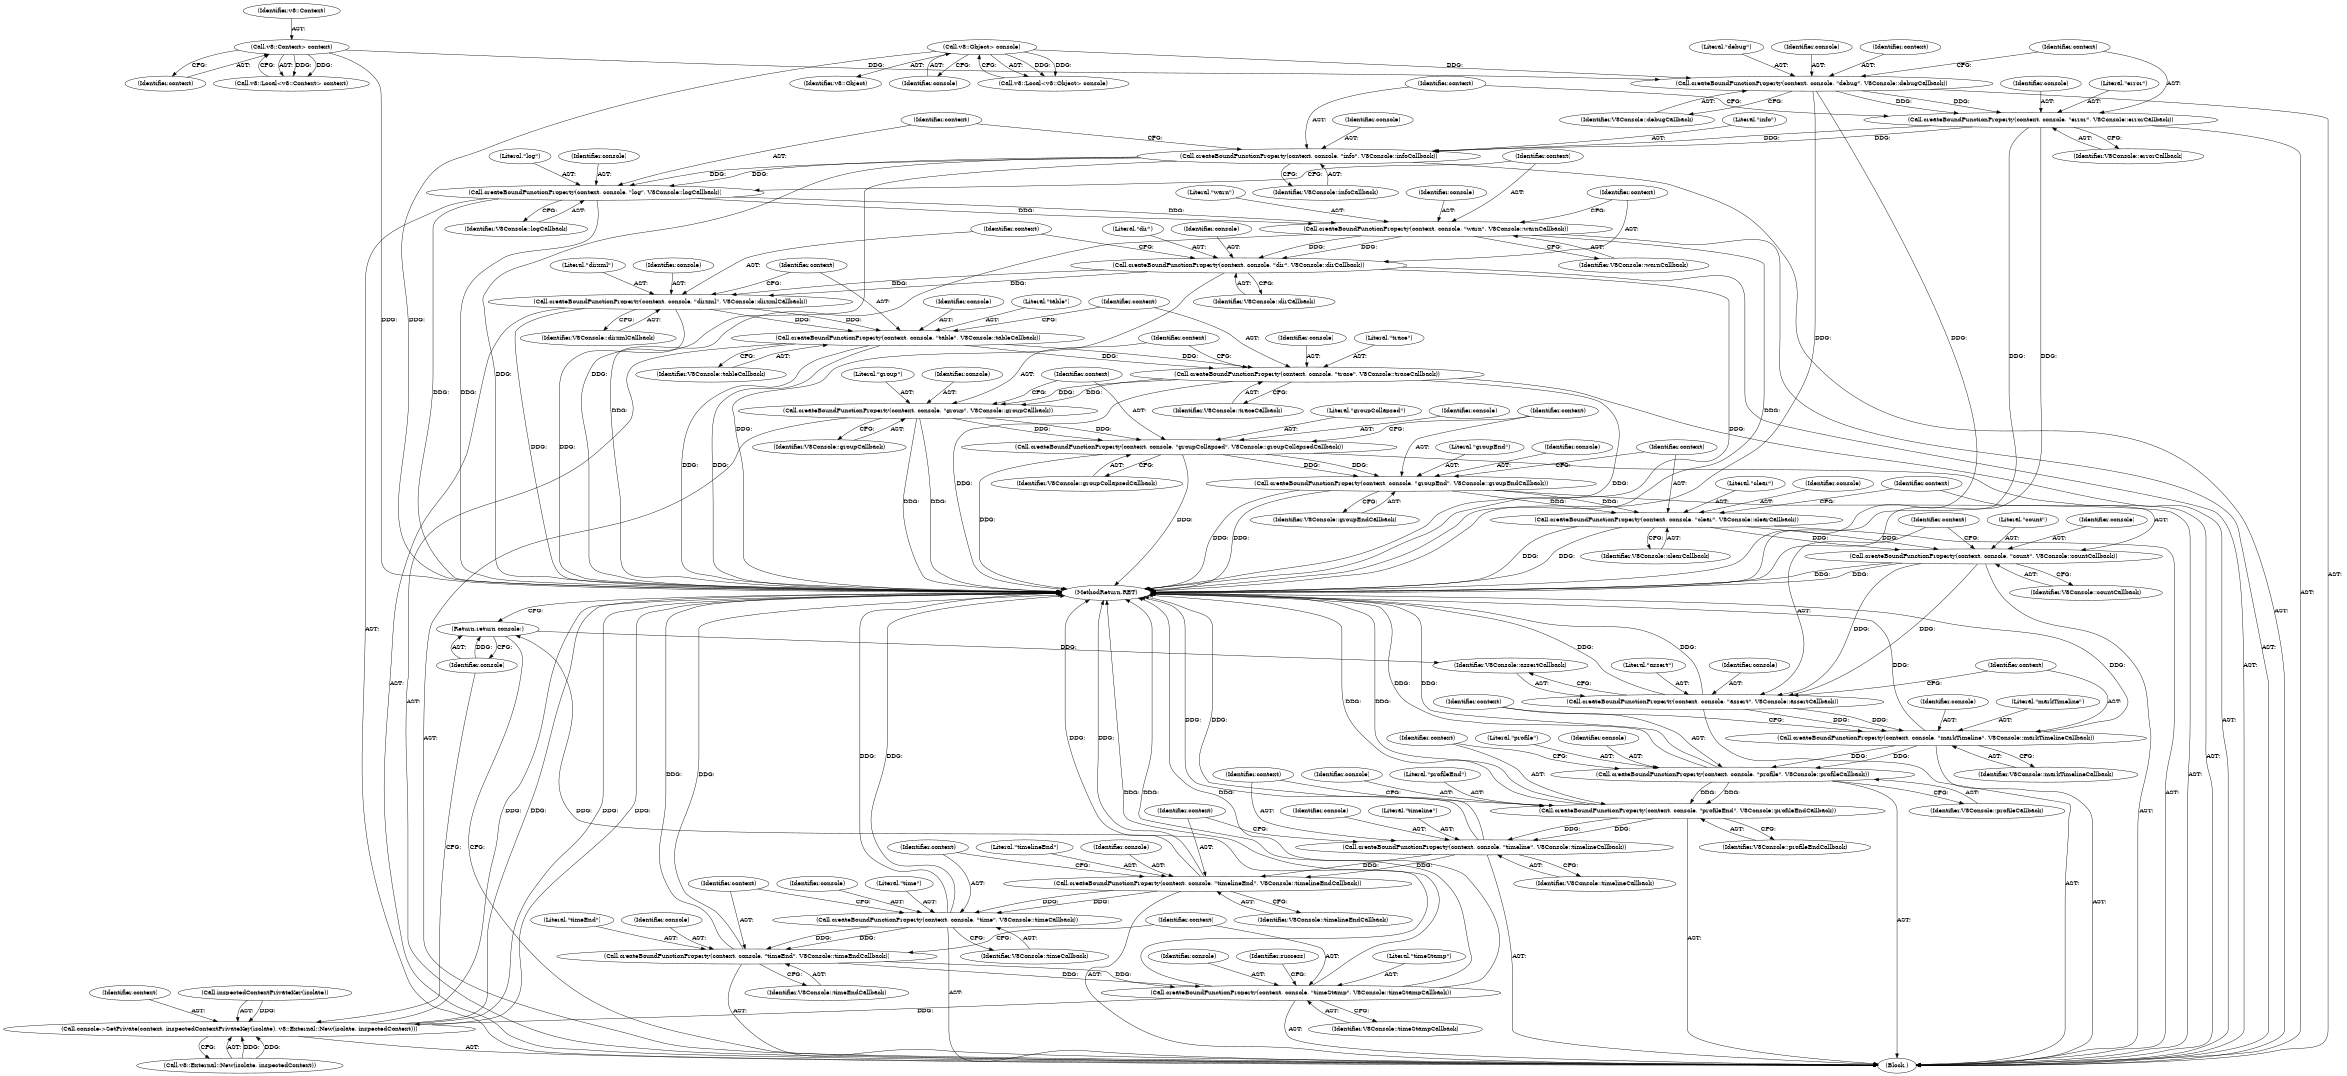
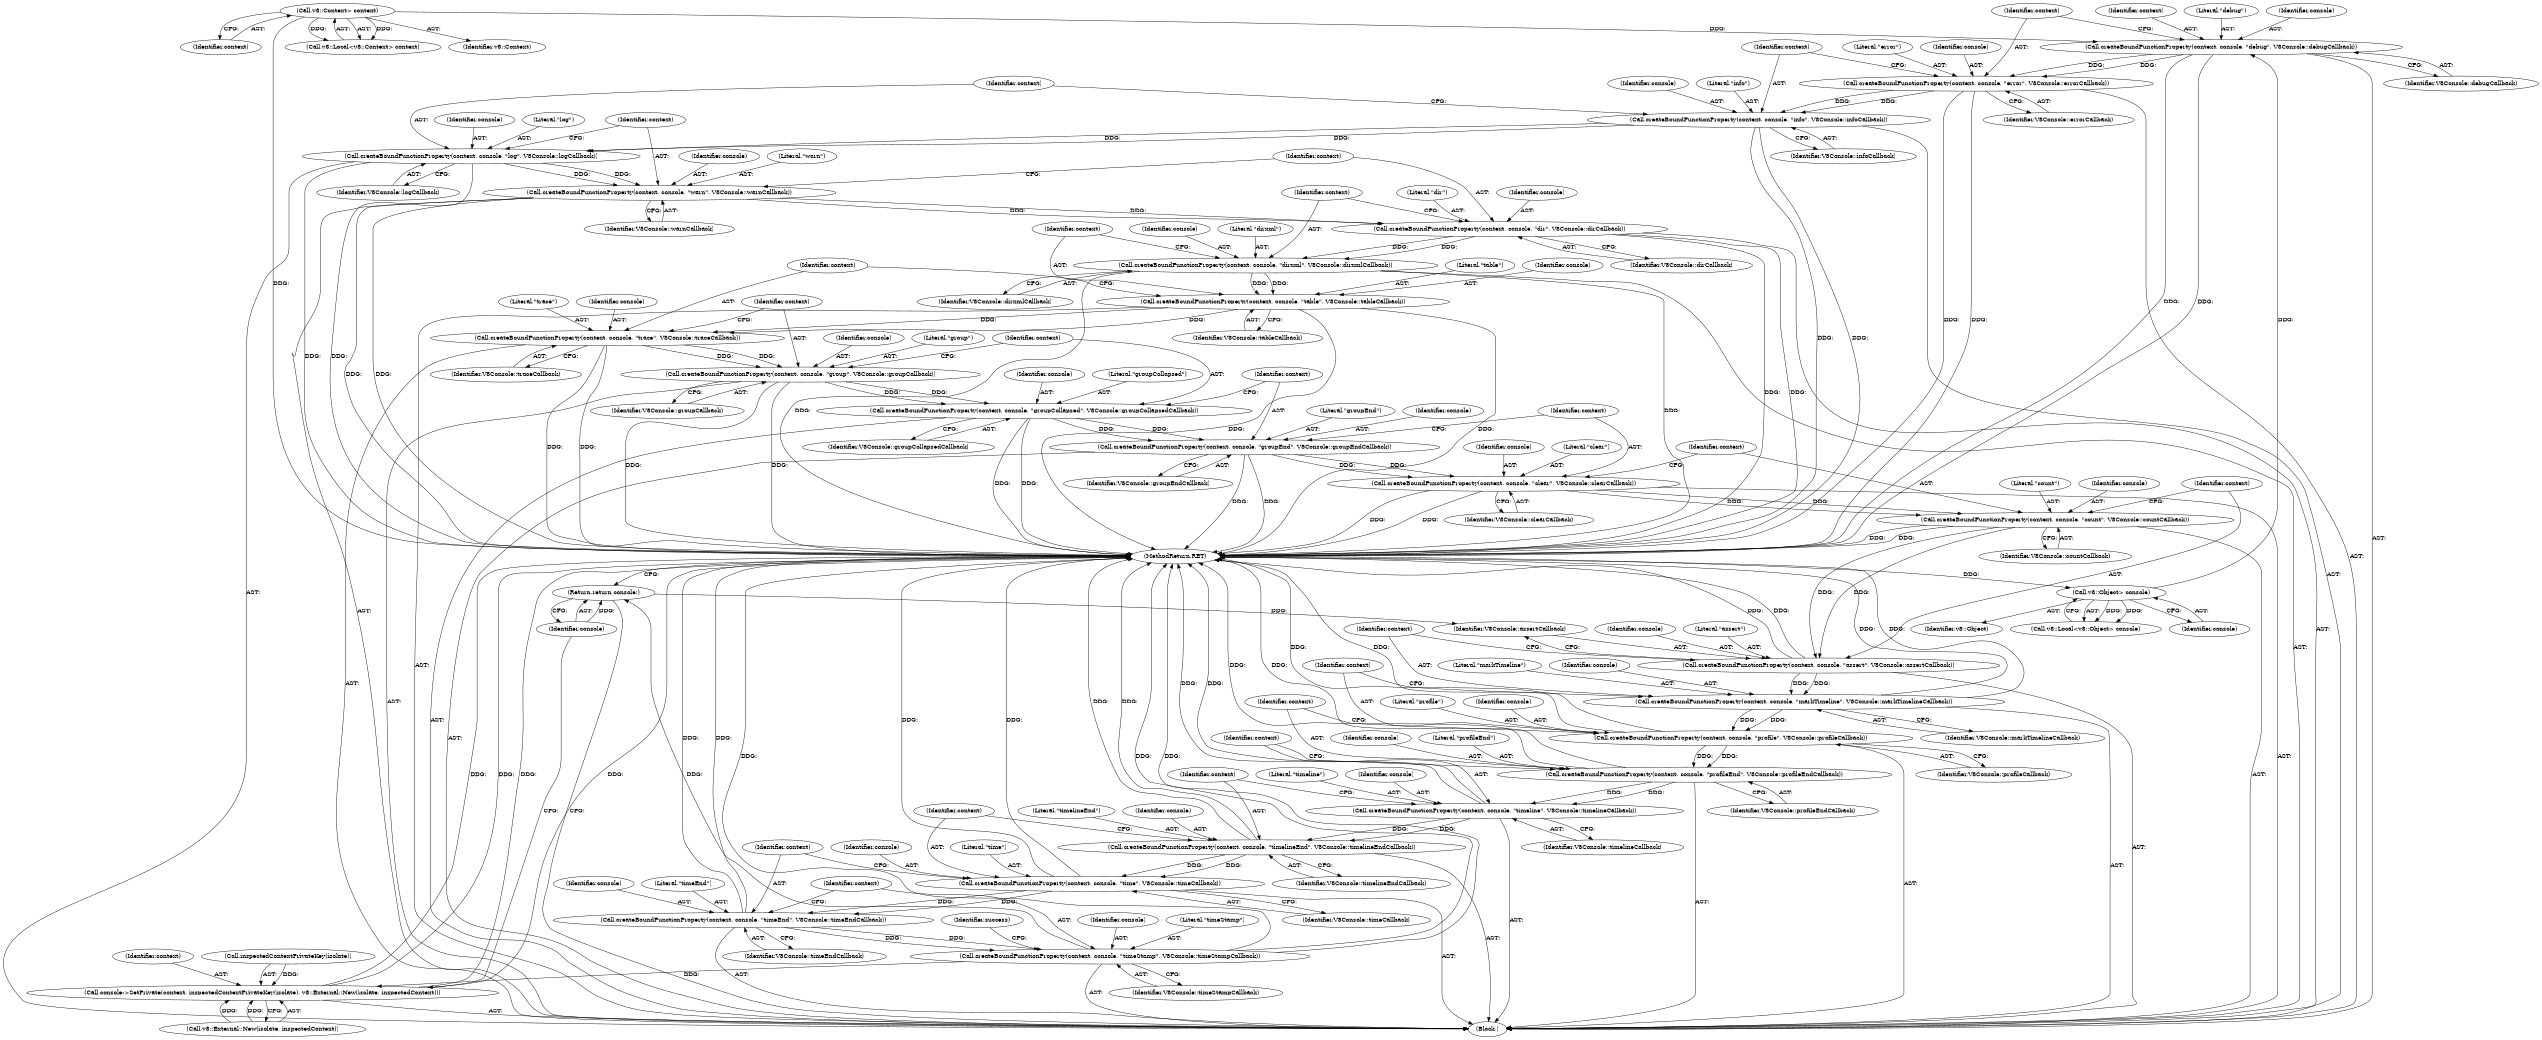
(292, 27) -> (416, 29)
(269, 65) -> (344, 29)
(407, 427) -> (1644, 562)
